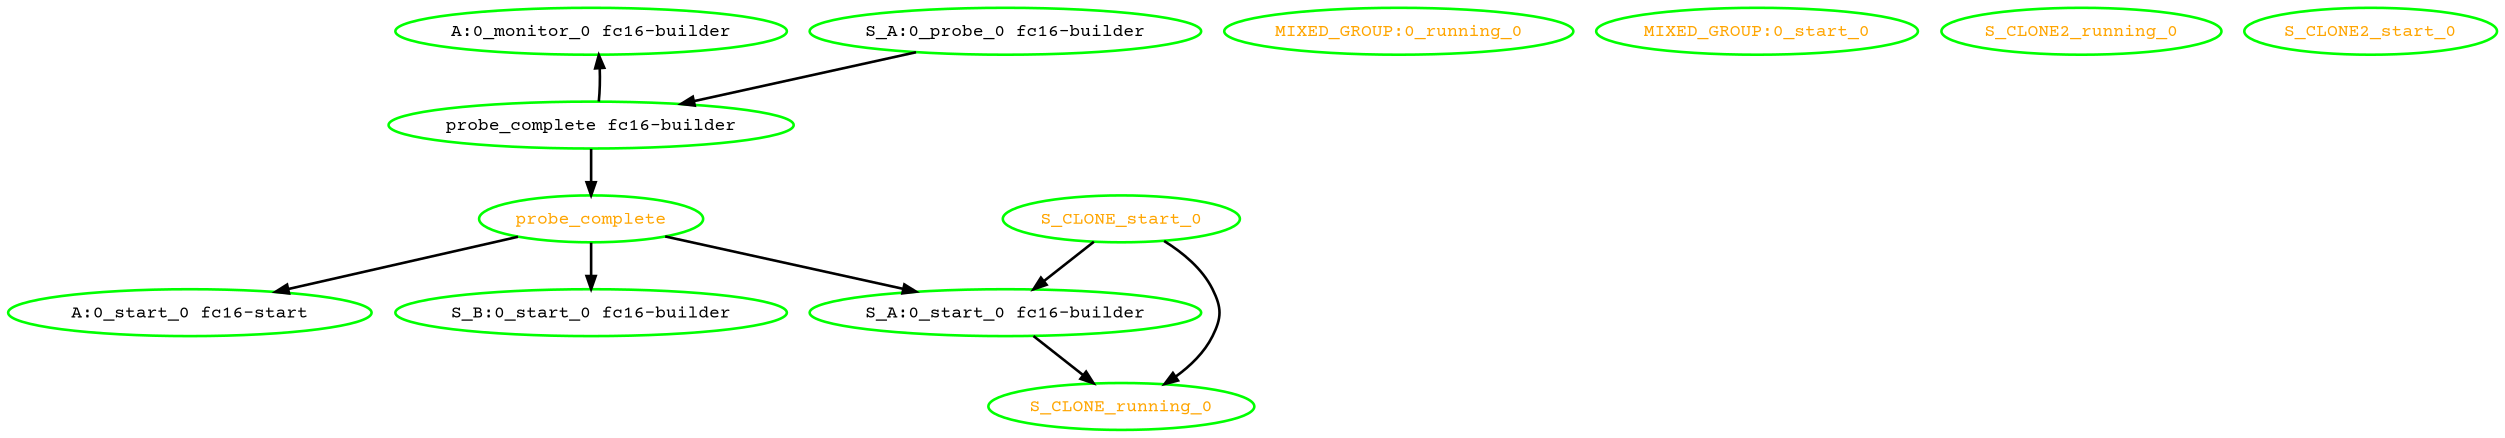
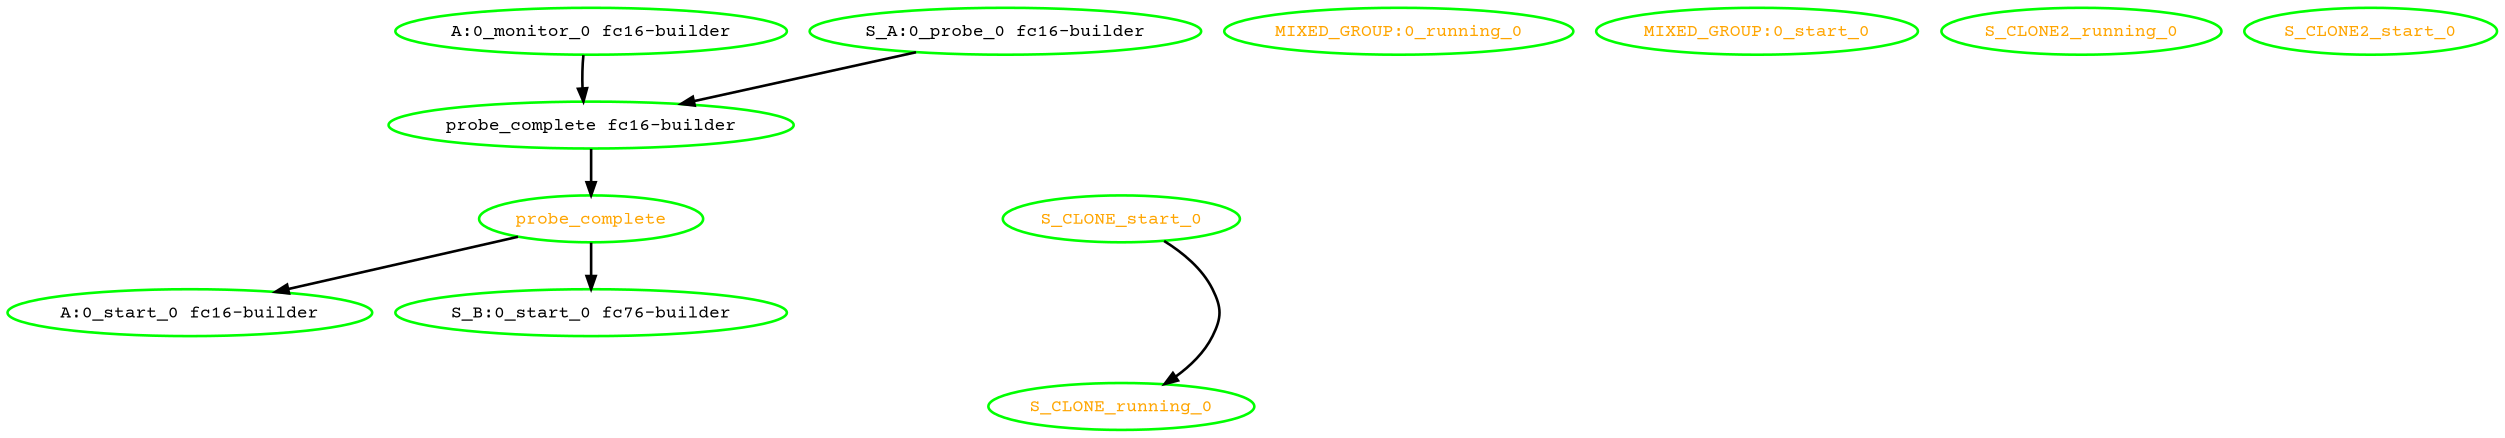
(600, 85) -> (582, 72)
(190, 313) -> (190, 313)
(591, 313) -> (591, 313)
(1005, 313) -> none
